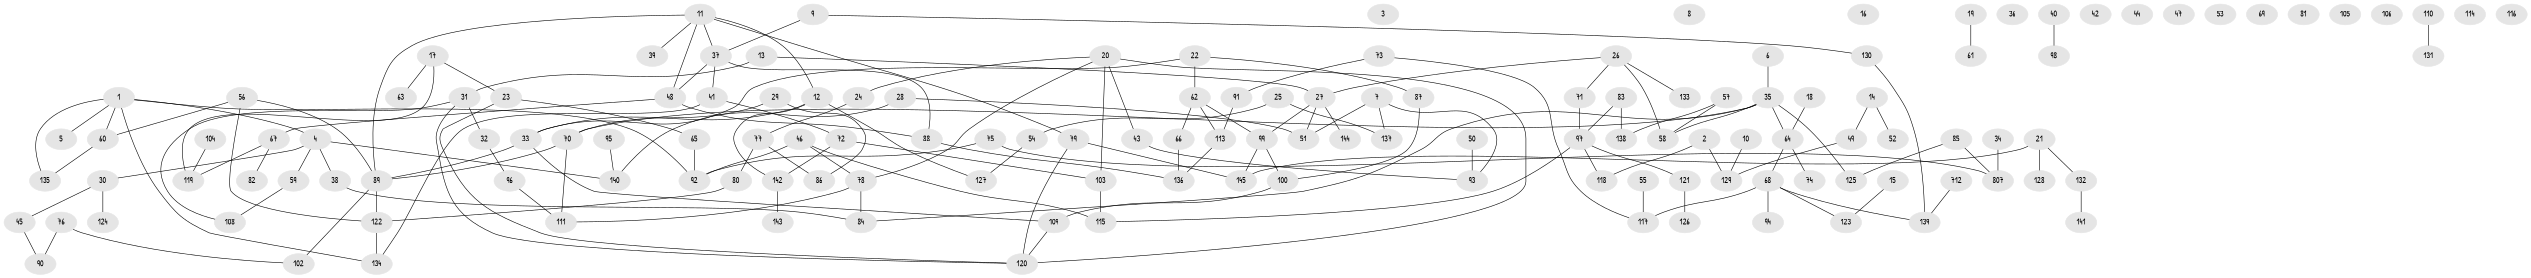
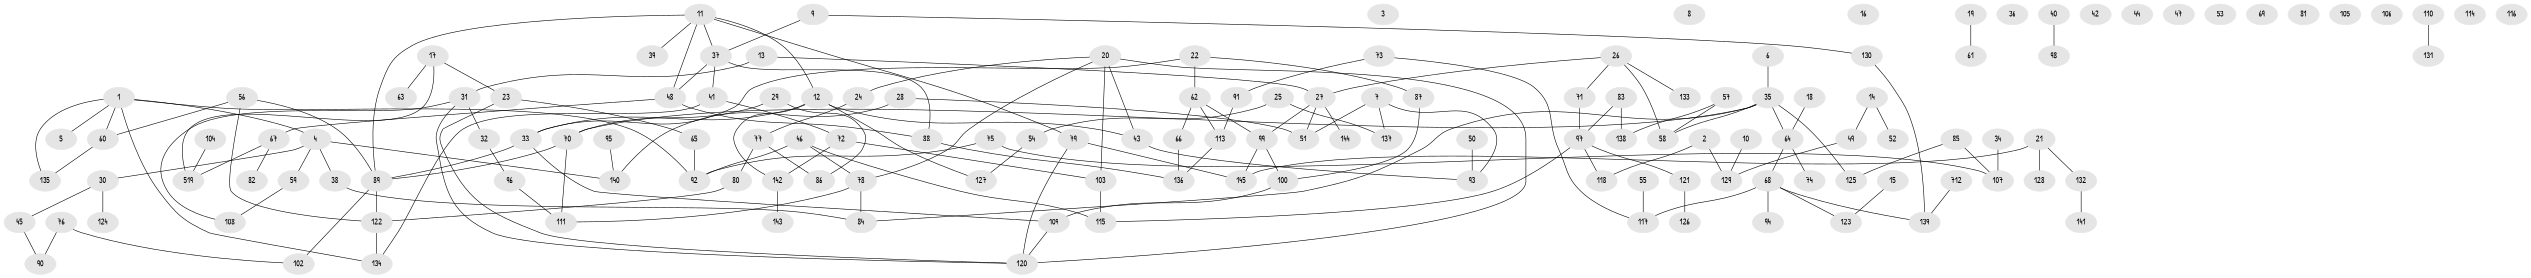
none -> (968, 123)
(188, 181) -> (188, 181)
(1998, 181) -> (1998, 181)
